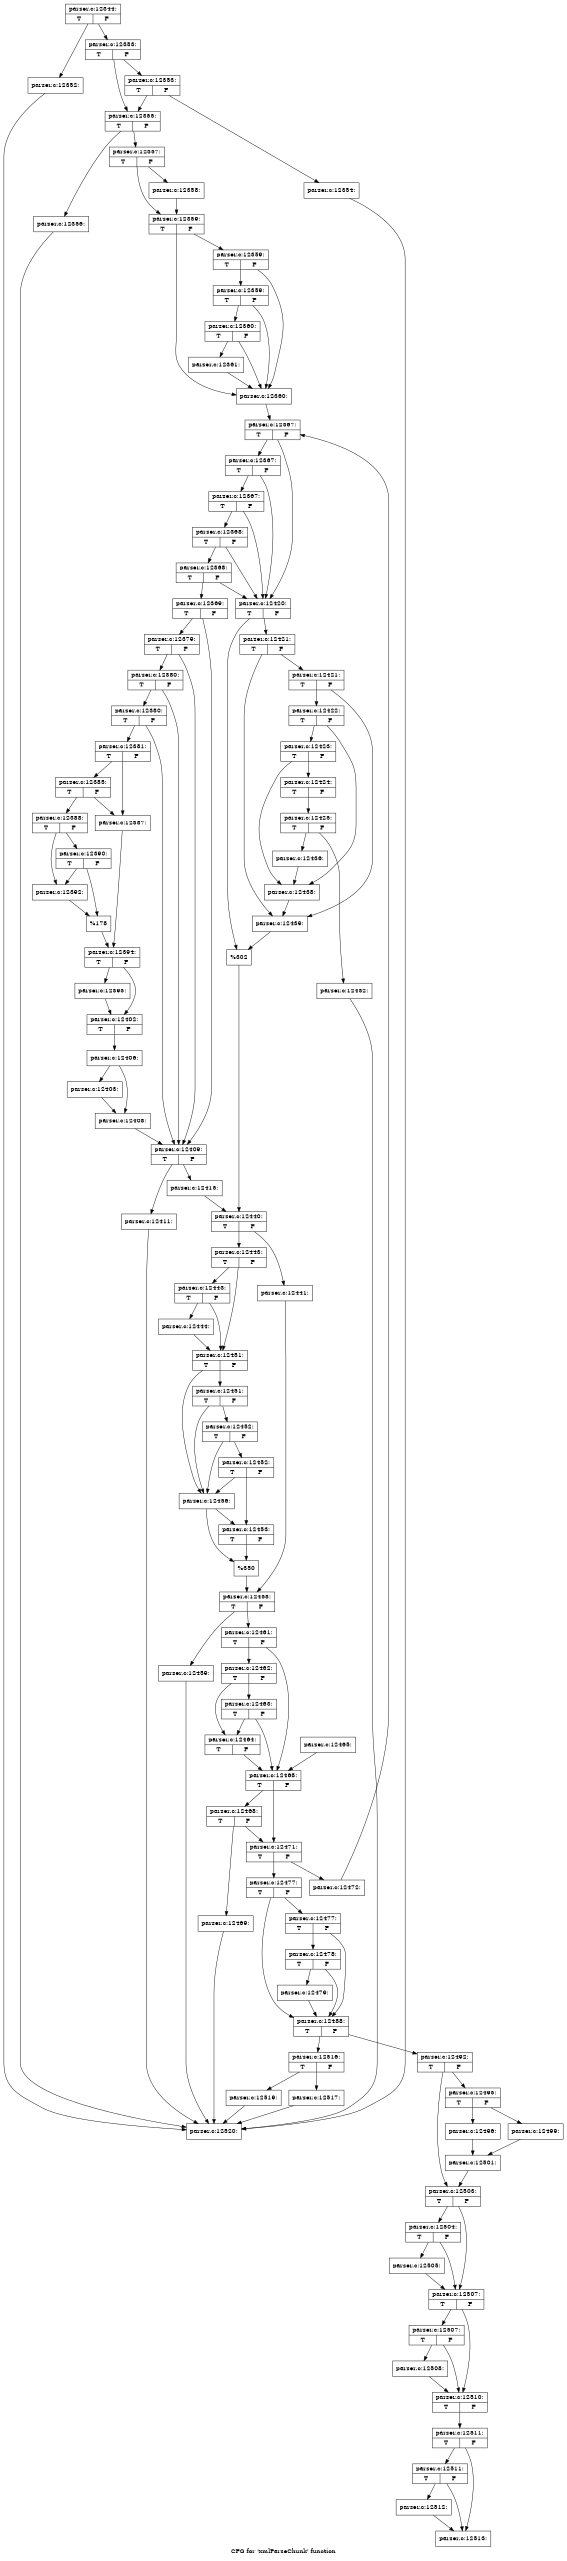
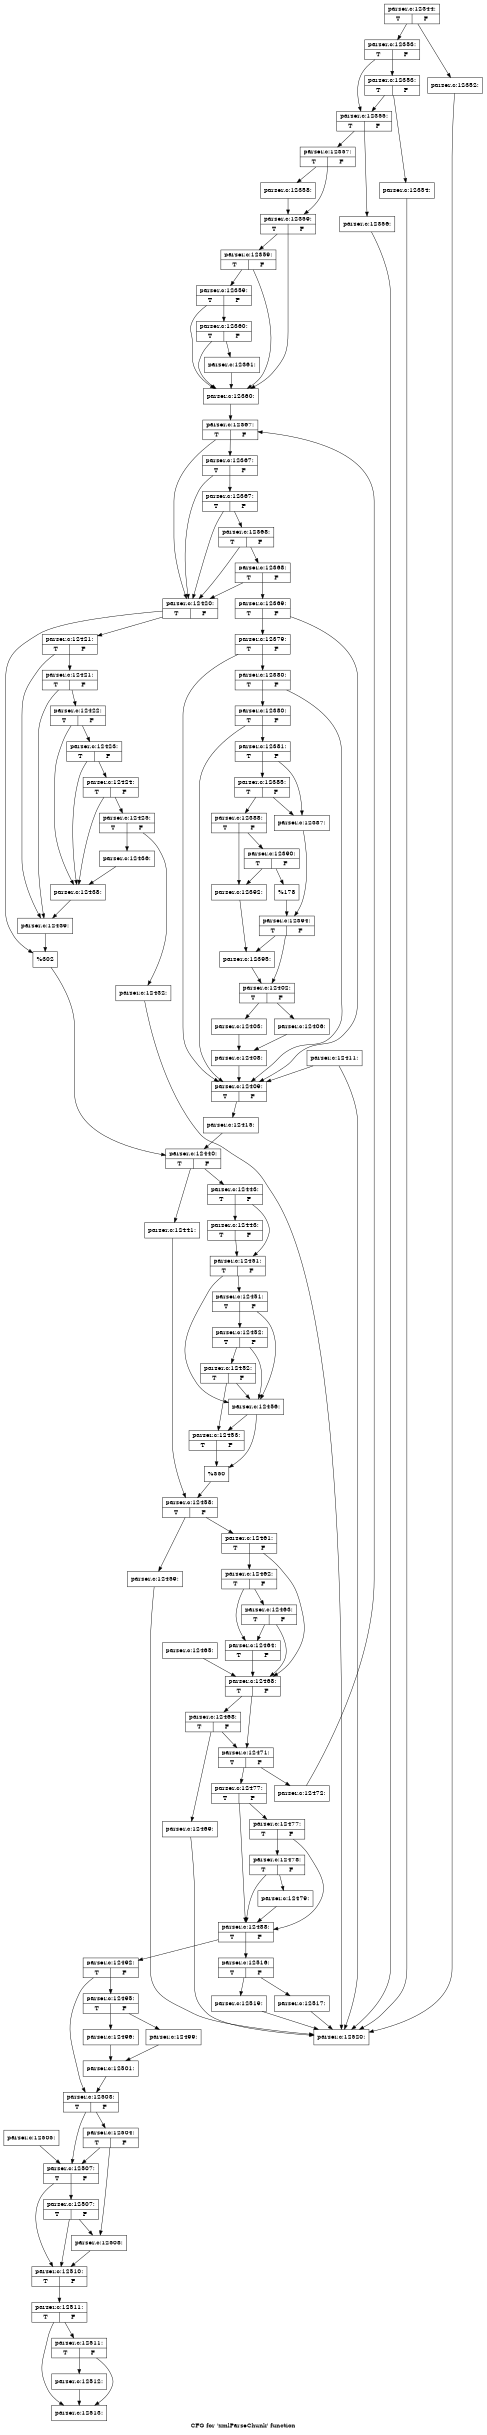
none -> (88, 837)
(78, 907) -> (243, 924)
(106, 1072) -> (253, 1009)
(160, 1186) -> (292, 1073)
(186, 1327) -> none
(425, 2248) -> (106, 2189)
